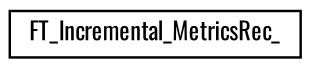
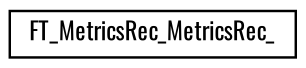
(155, 34) -> (153, 34)
